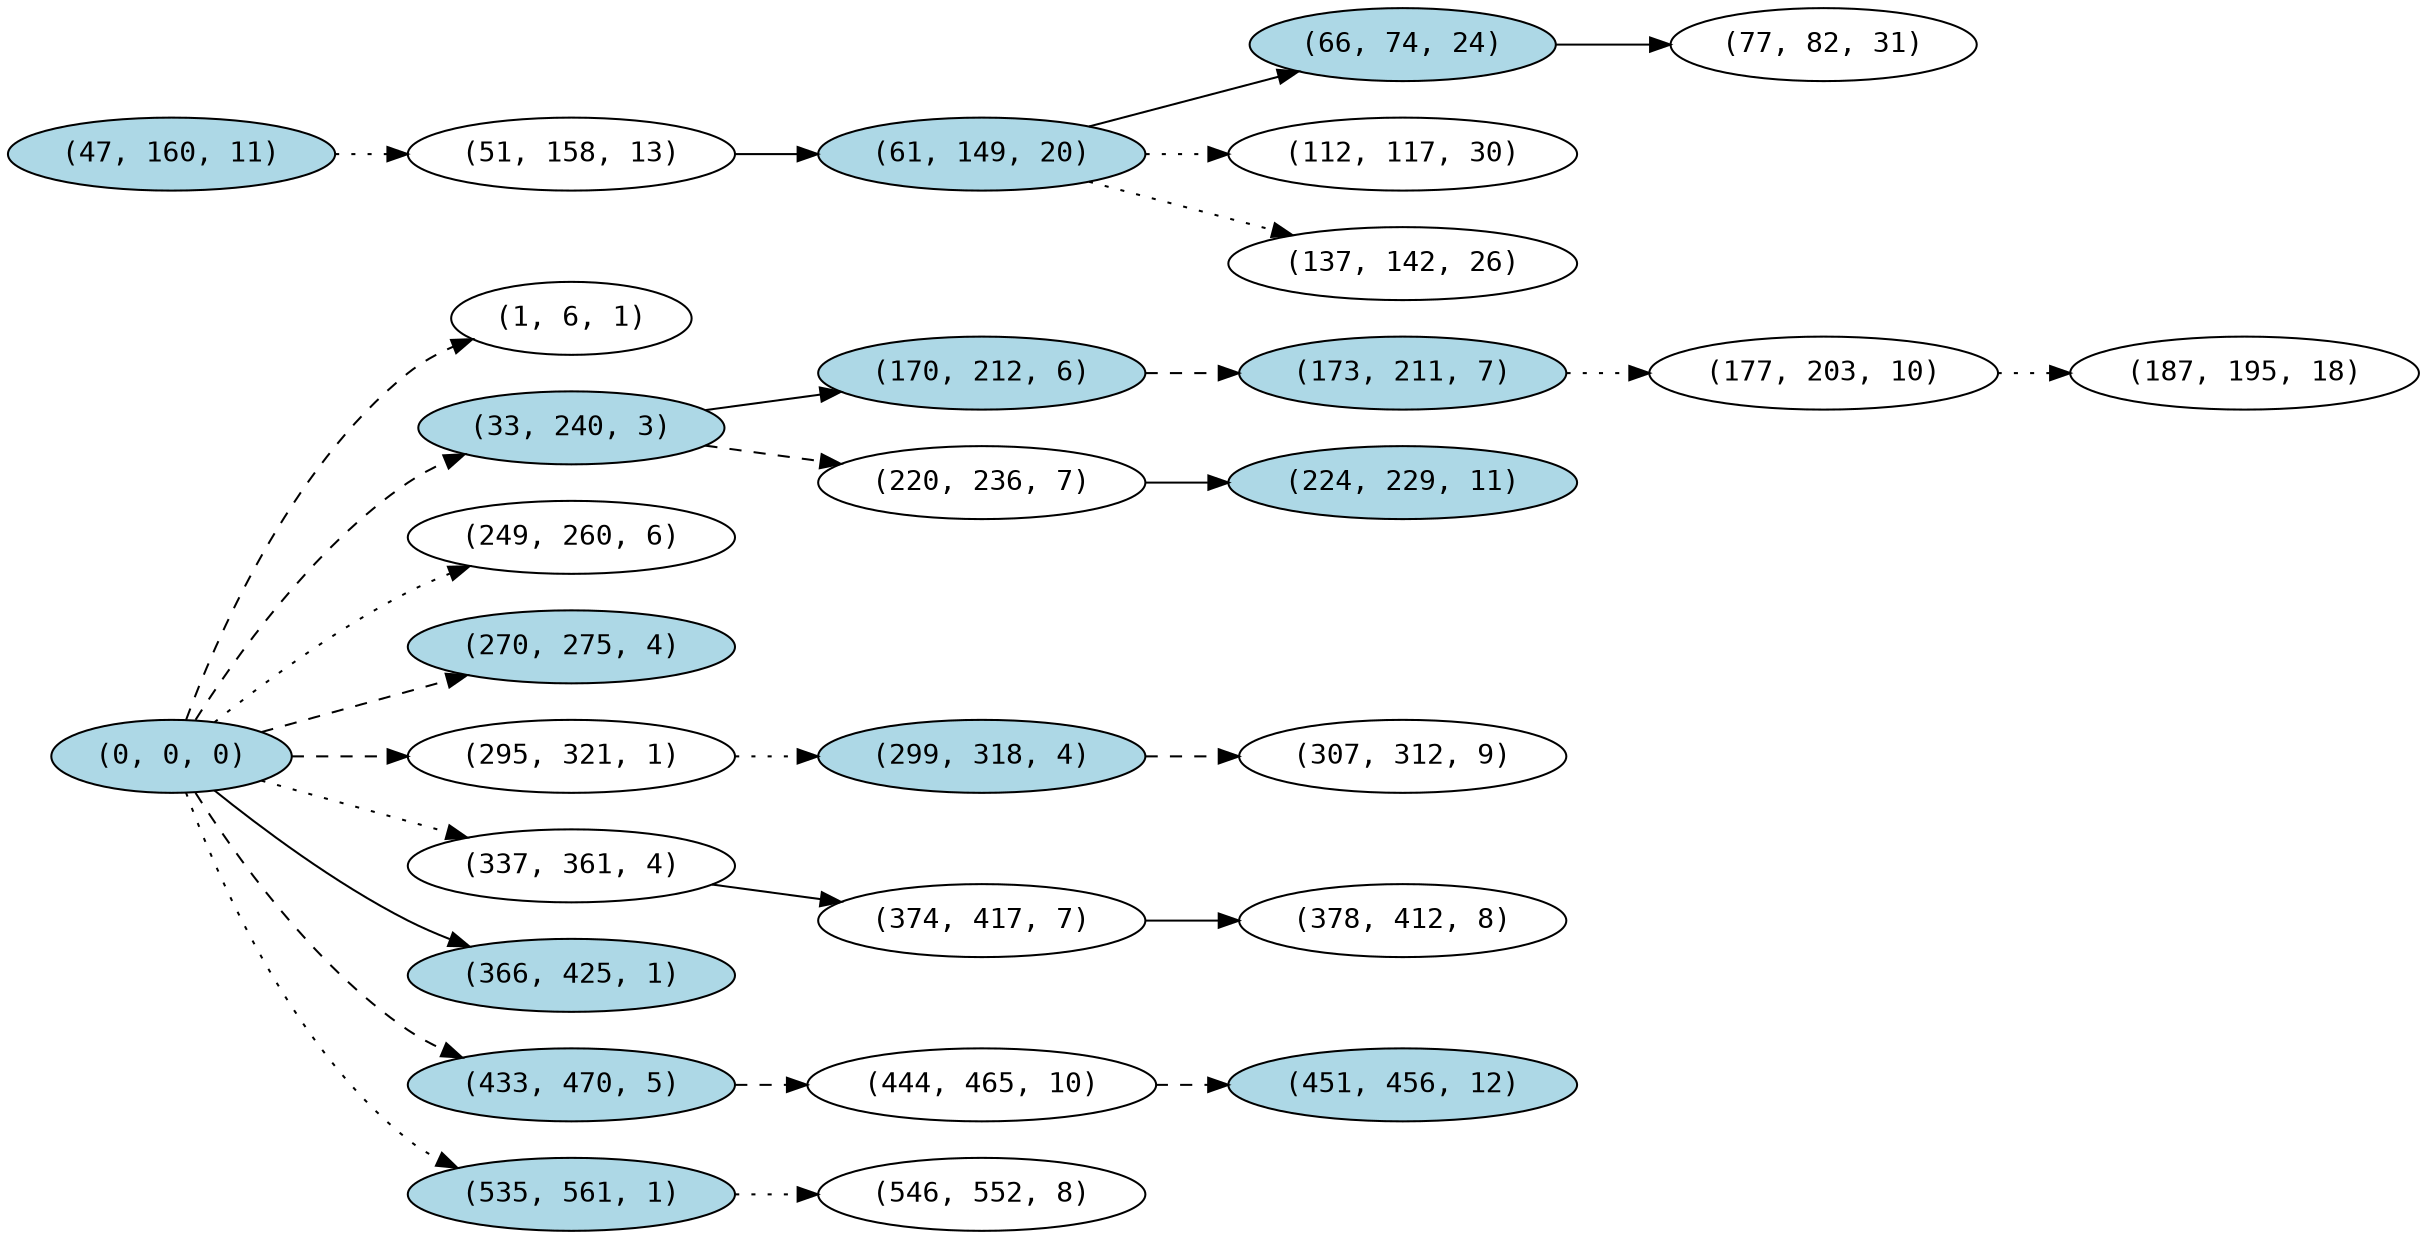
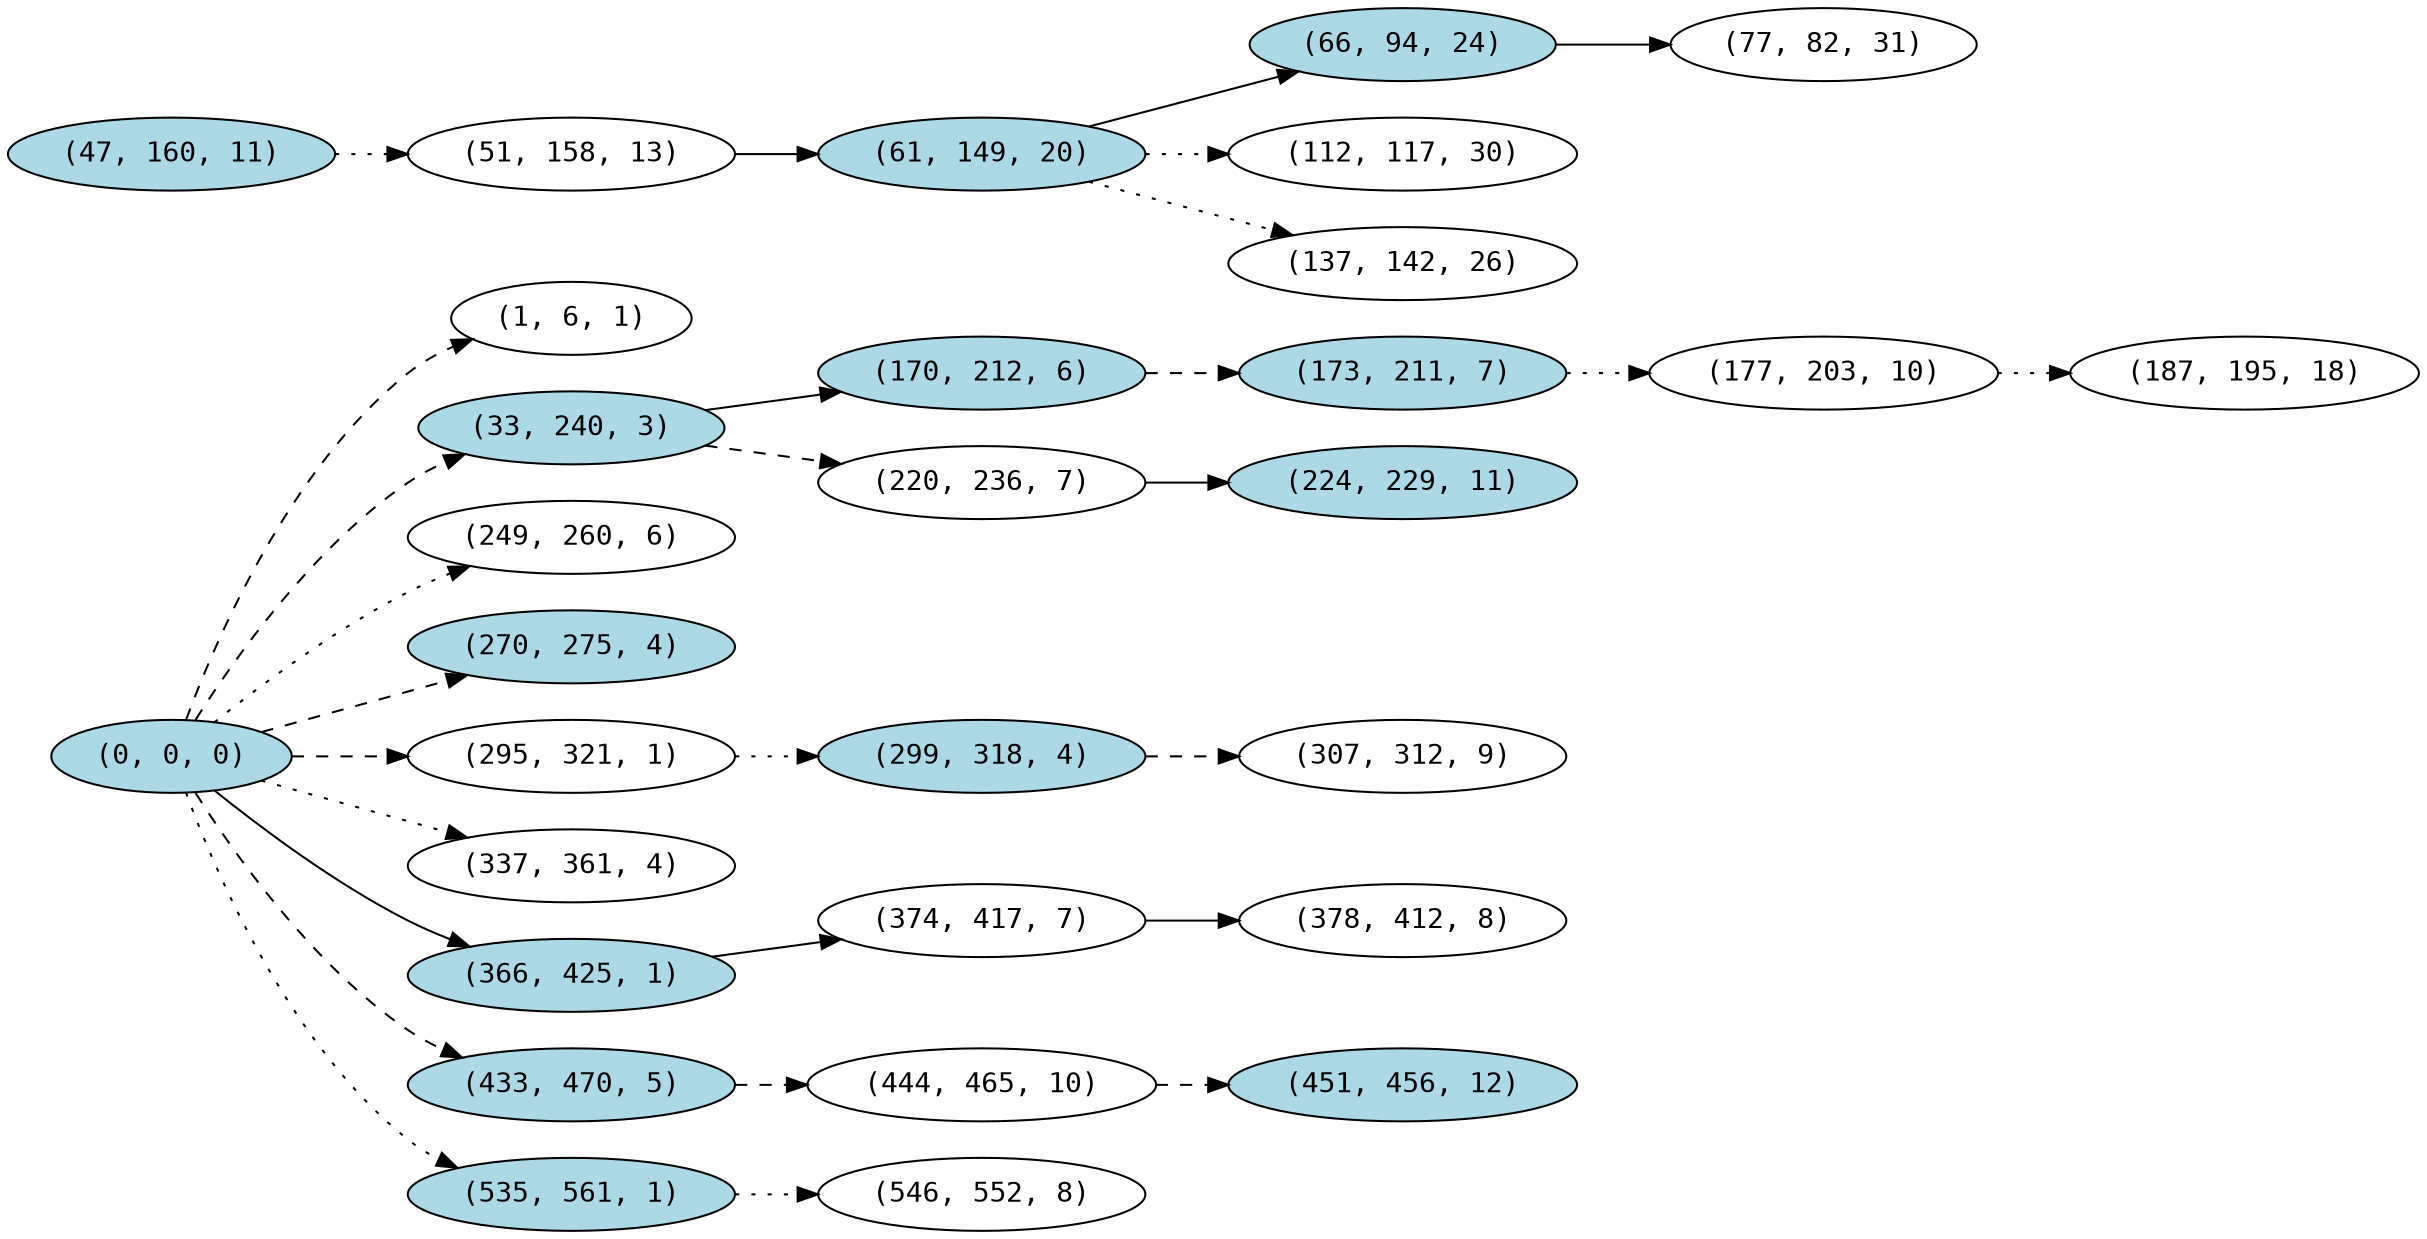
(1403, 45) -> (1403, 45)
(766, 892) -> (766, 949)
